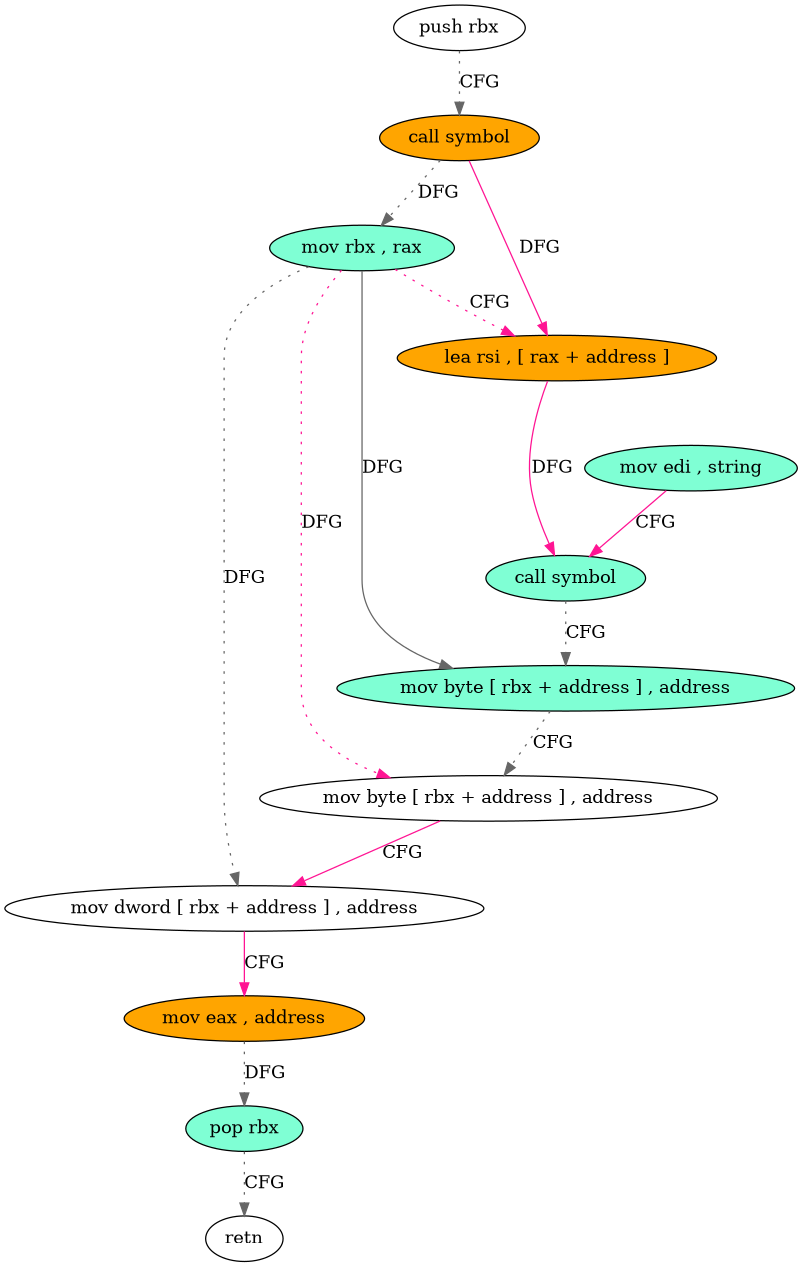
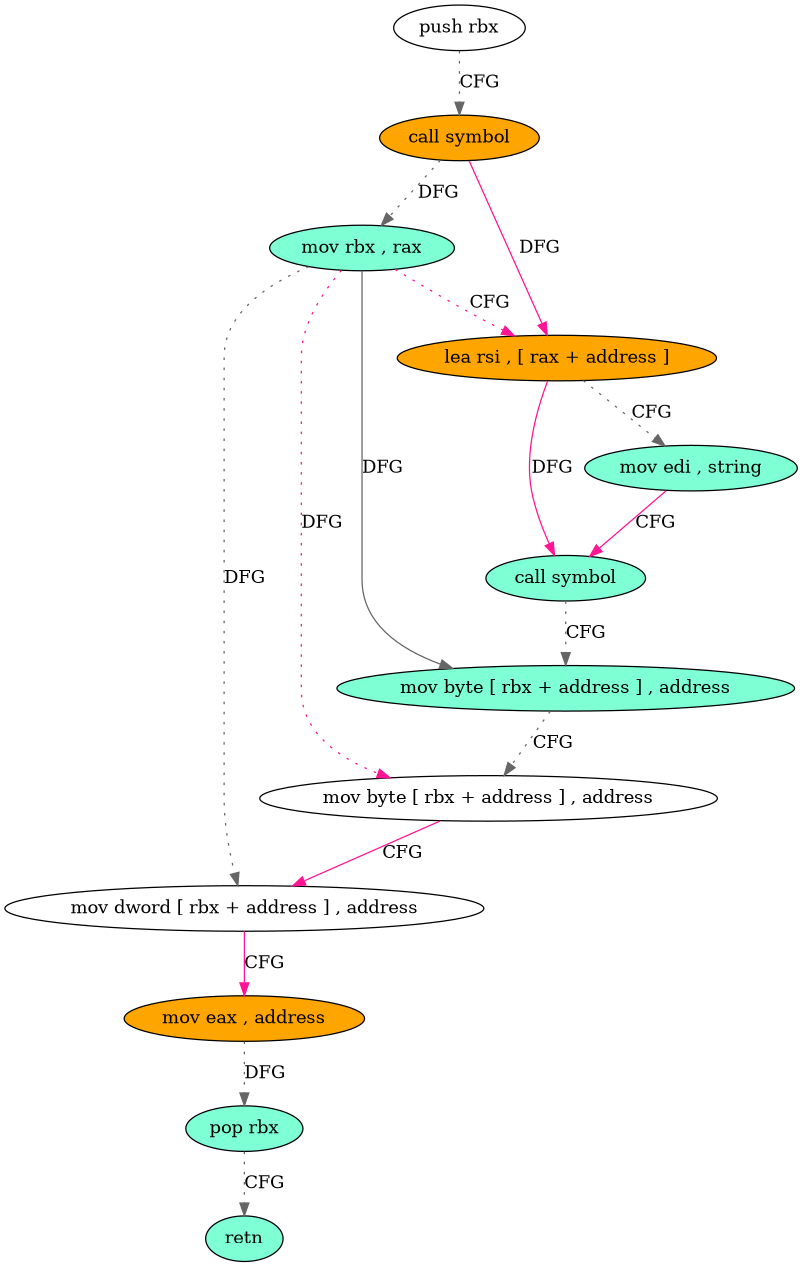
none -> (619, 409)
(244, 1239) -> (244, 1239)
